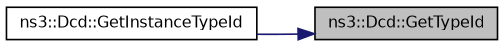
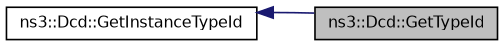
(278, 34) -> (294, 13)
